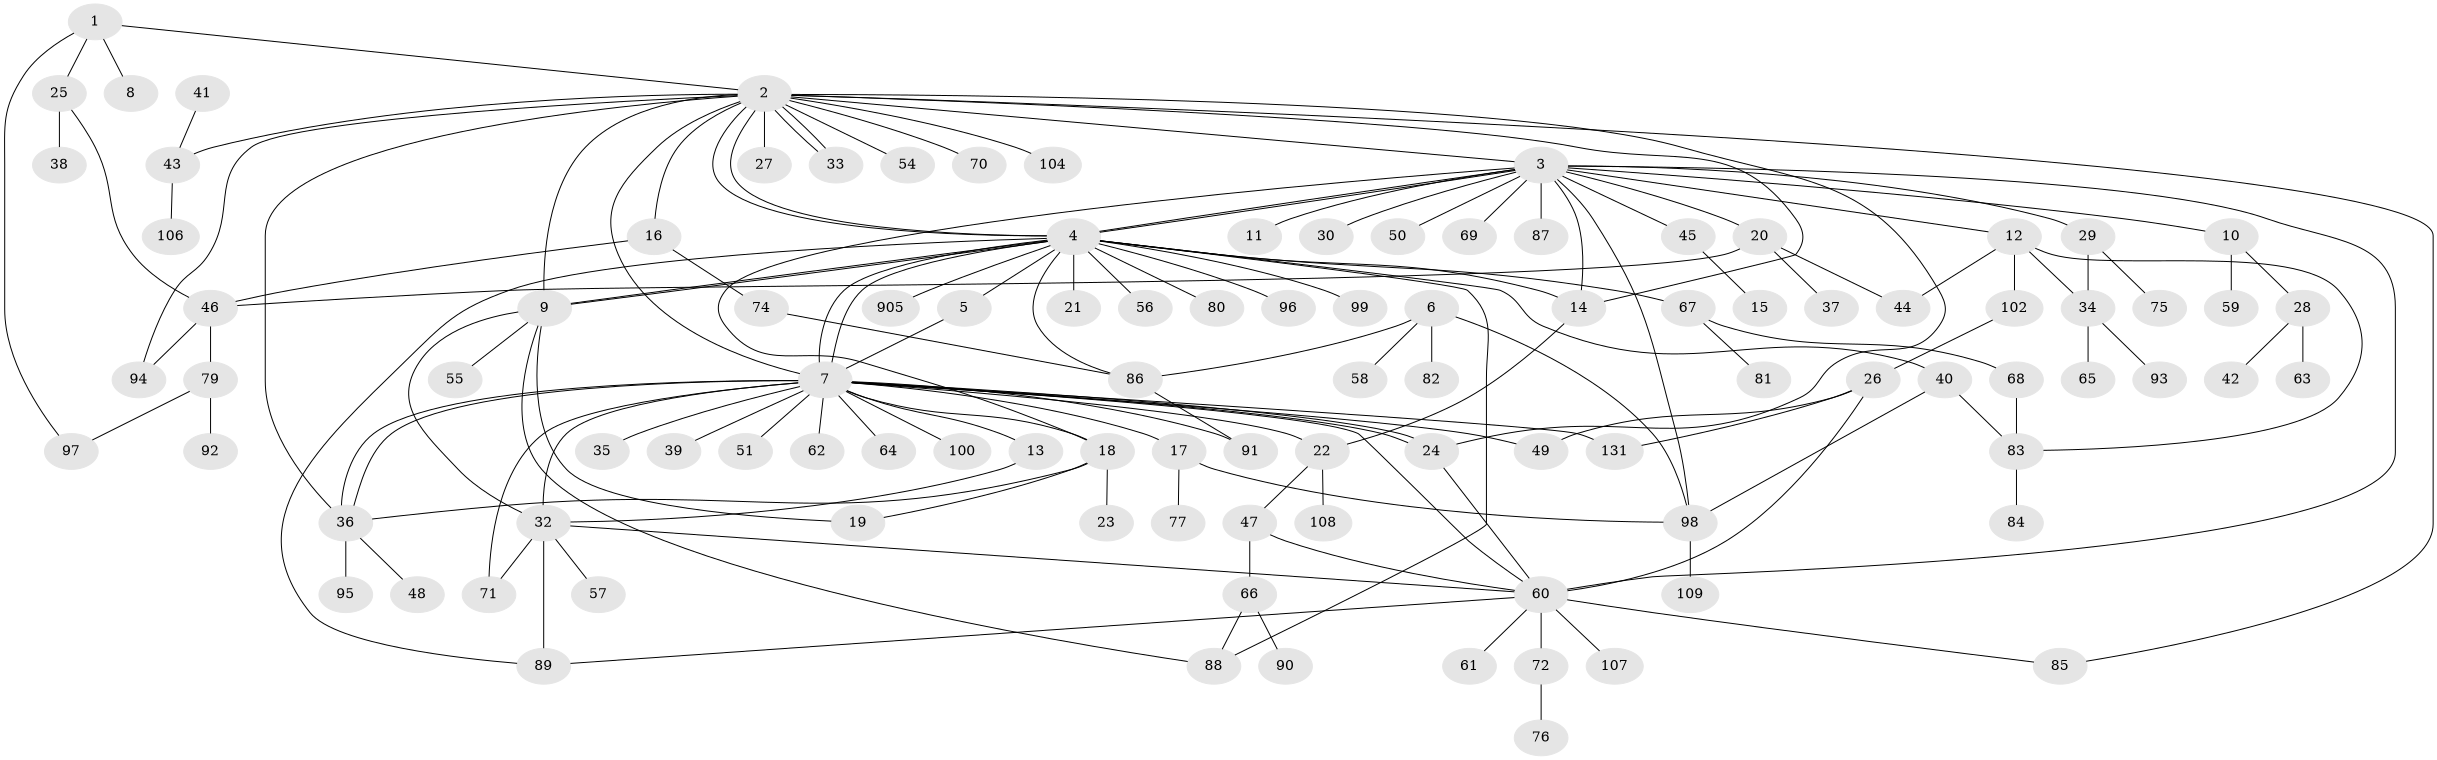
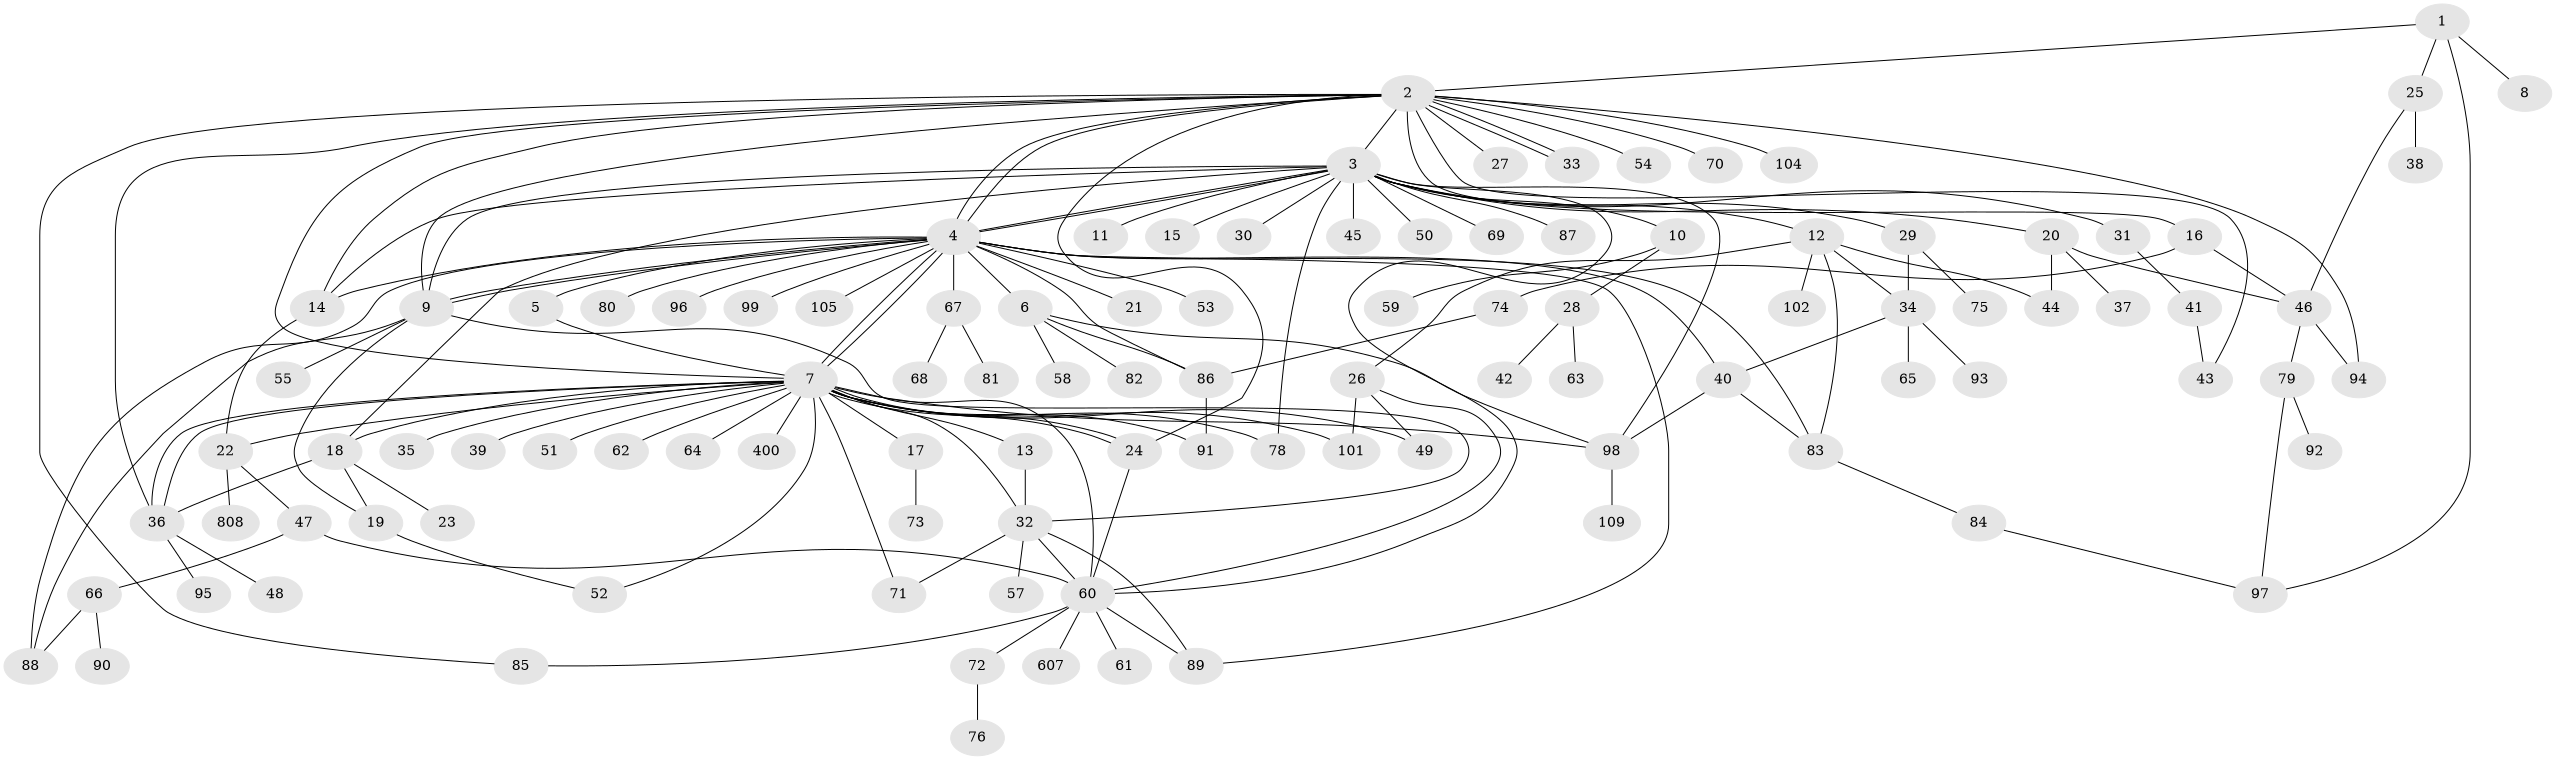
none -> (854, 175)
(171, 237) -> none
none -> (2123, 237)
(1719, 267) -> (1261, 198)
none -> (989, 272)
(891, 308) -> (824, 308)
(1145, 308) -> (1206, 308)
none -> (1816, 344)
(1944, 344) -> (1567, 262)
(2016, 416) -> (1651, 283)
(962, 451) -> (767, 451)
none -> (1278, 451)
(1615, 451) -> (1351, 451)
(1418, 507) -> (1304, 424)
(1178, 523) -> (916, 523)
(1323, 523) -> (231, 523)
none -> (2120, 559)
none -> (600, 595)
(1615, 666) -> (1051, 666)
